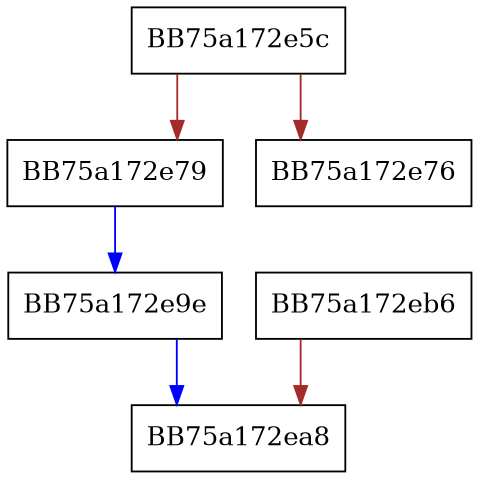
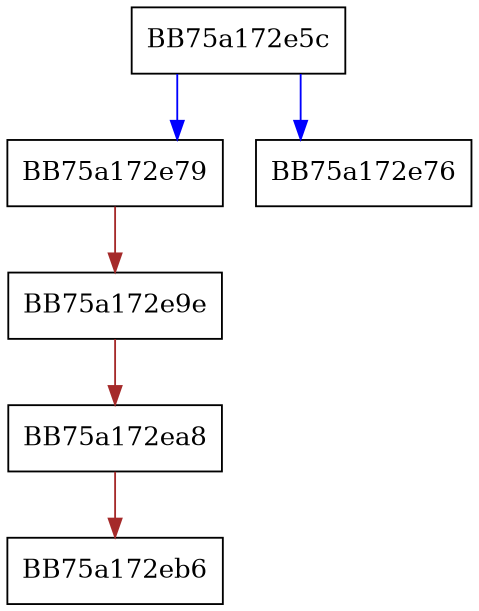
(177, 97) -> (177, 97)
(301, 97) -> (301, 97)
(115, 230) -> (115, 230)
(177, 363) -> (115, 363)
(301, 363) -> (115, 495)
